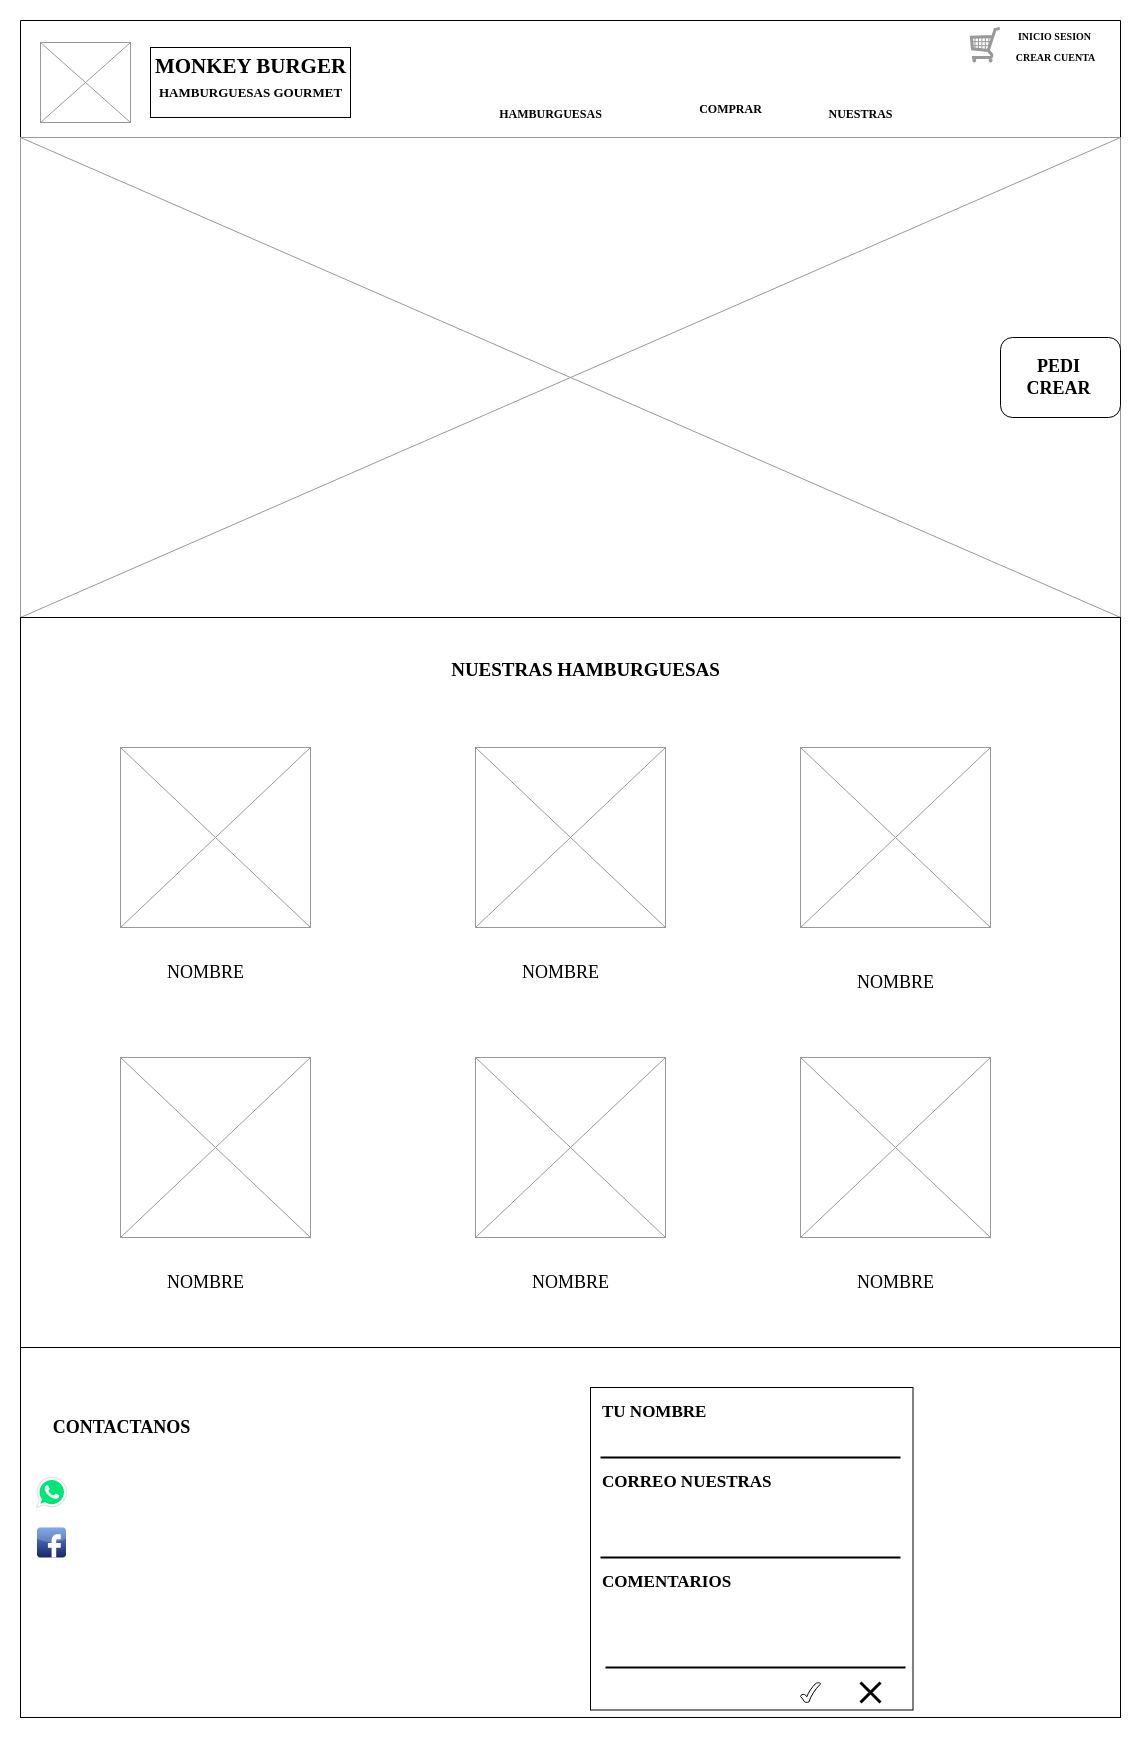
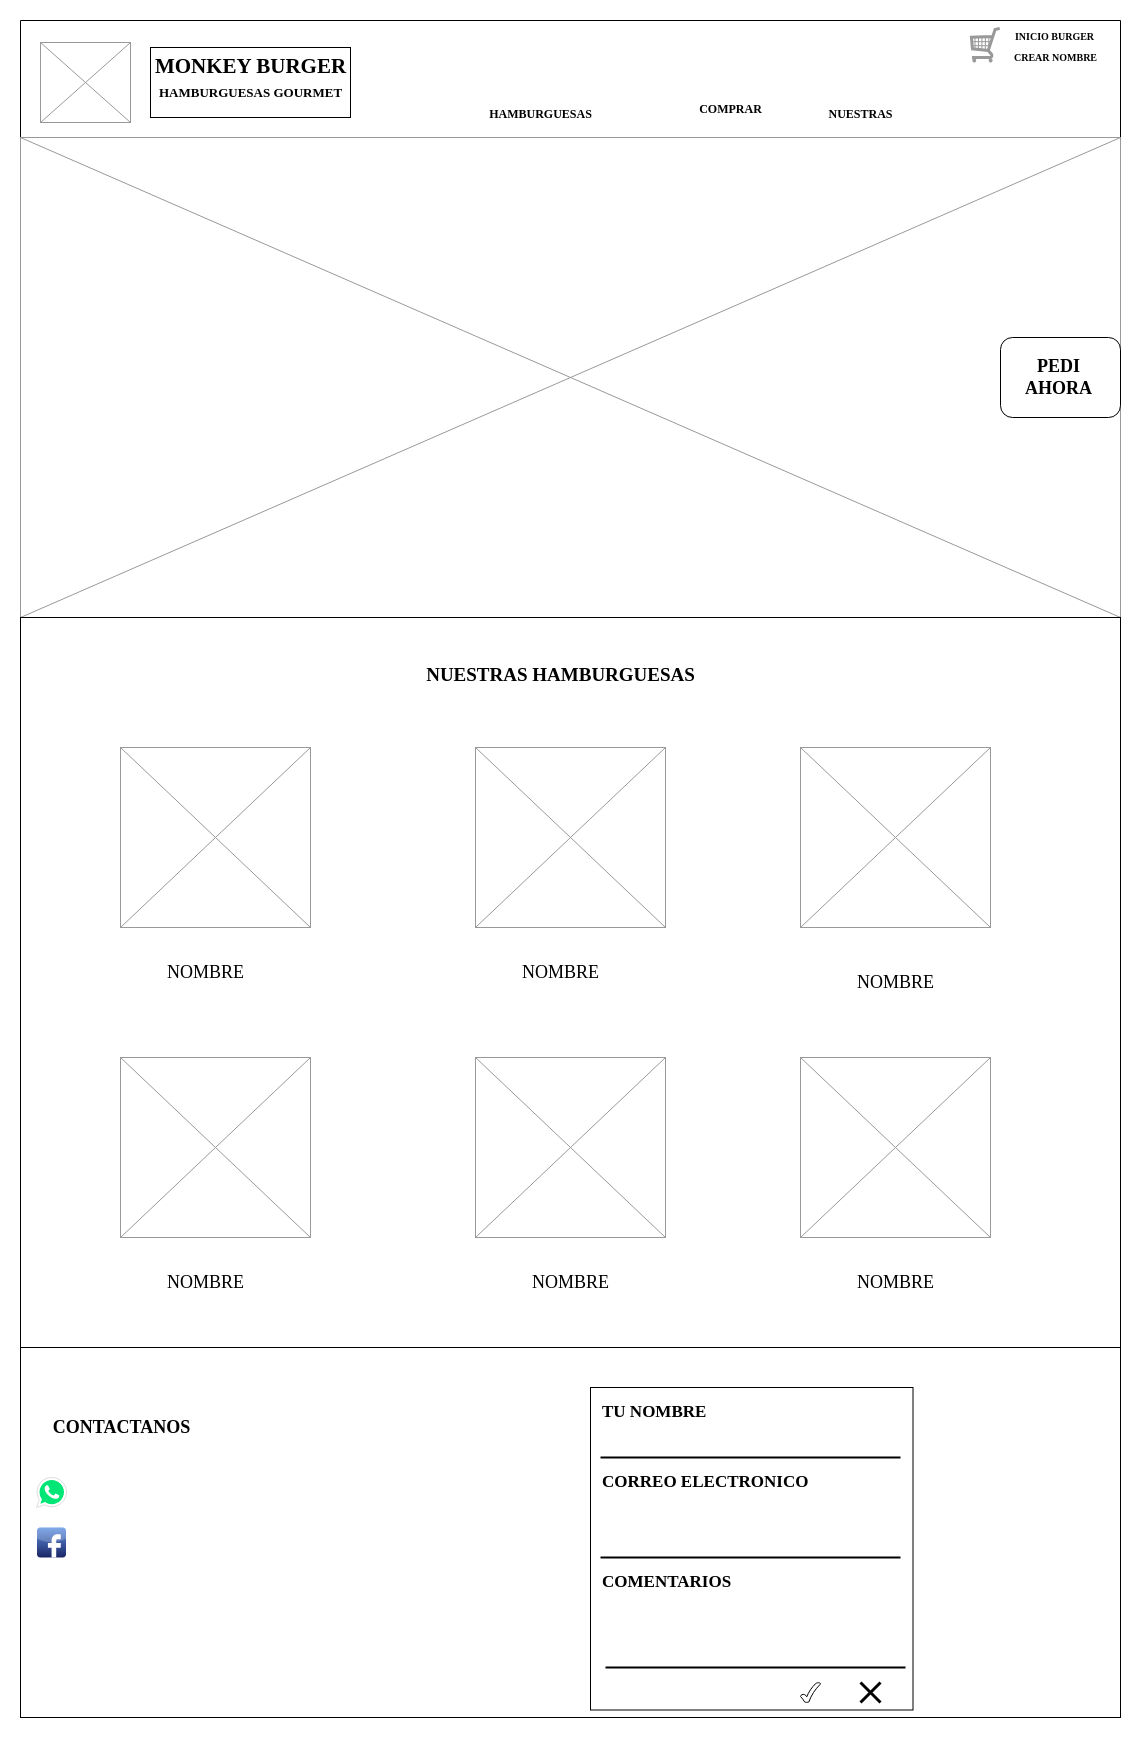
(1055, 43) -> (1055, 43)
(1056, 58) -> (1056, 58)
(551, 114) -> (541, 114)
(1059, 378) -> (1059, 378)
(586, 668) -> (561, 673)
(672, 1483) -> (686, 1483)
